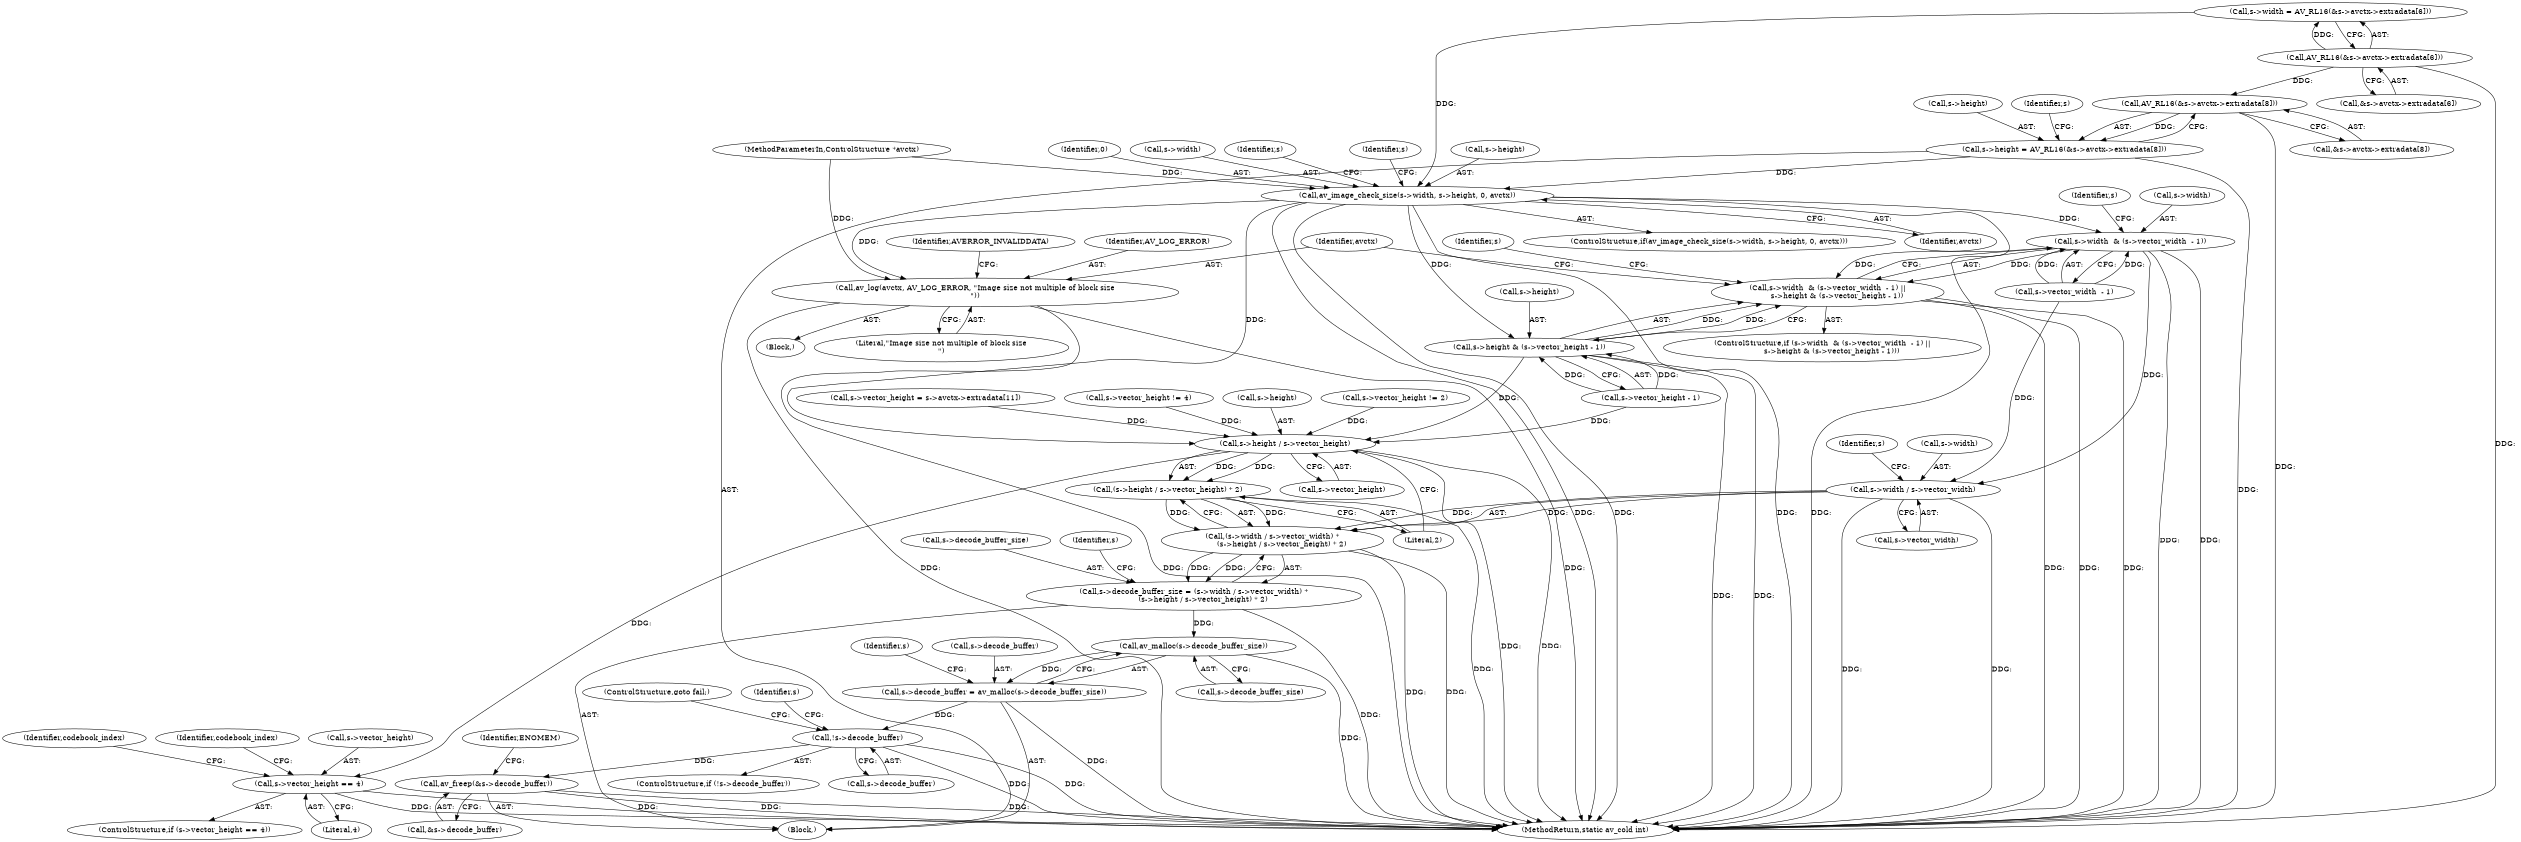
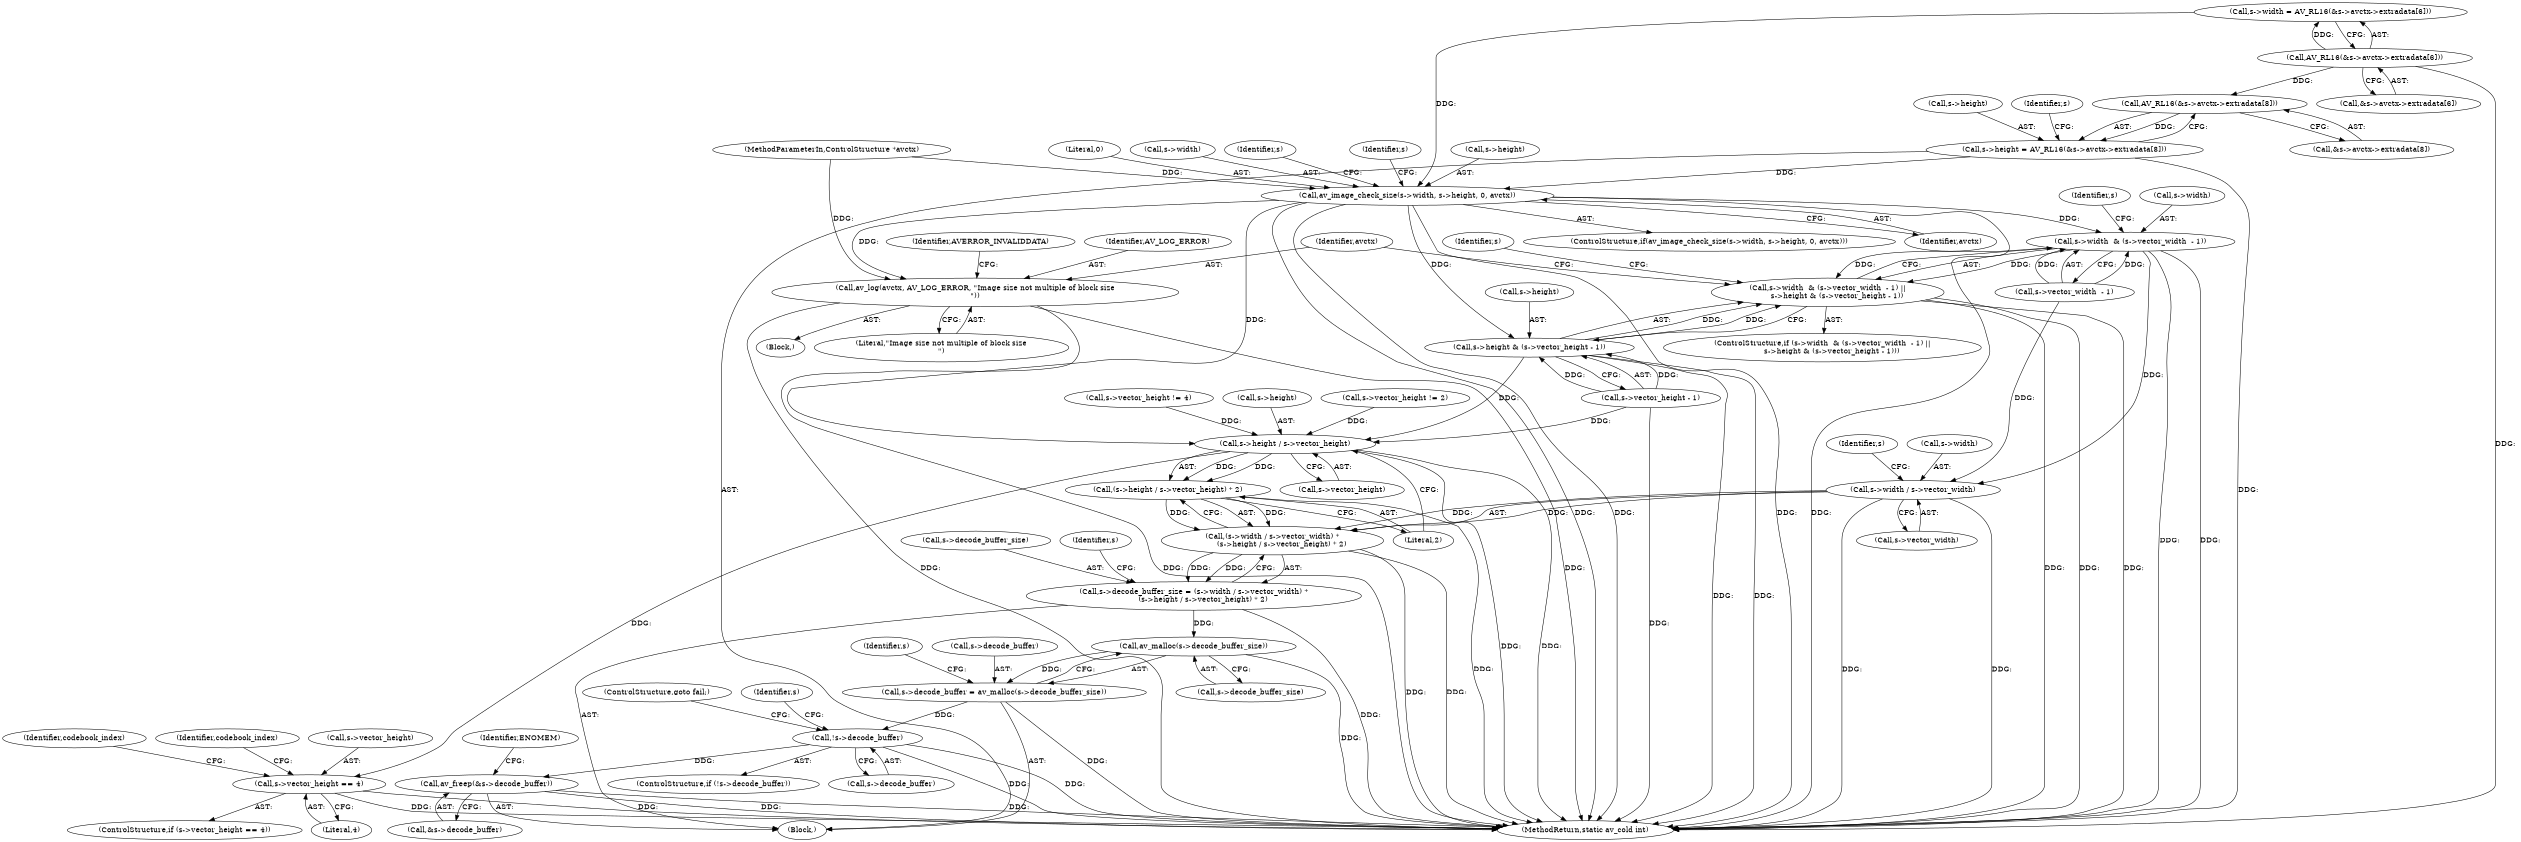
(1085, 150) -> (1085, 150)
(926, 398) -> none
(2275, 745) -> (1649, 620)
